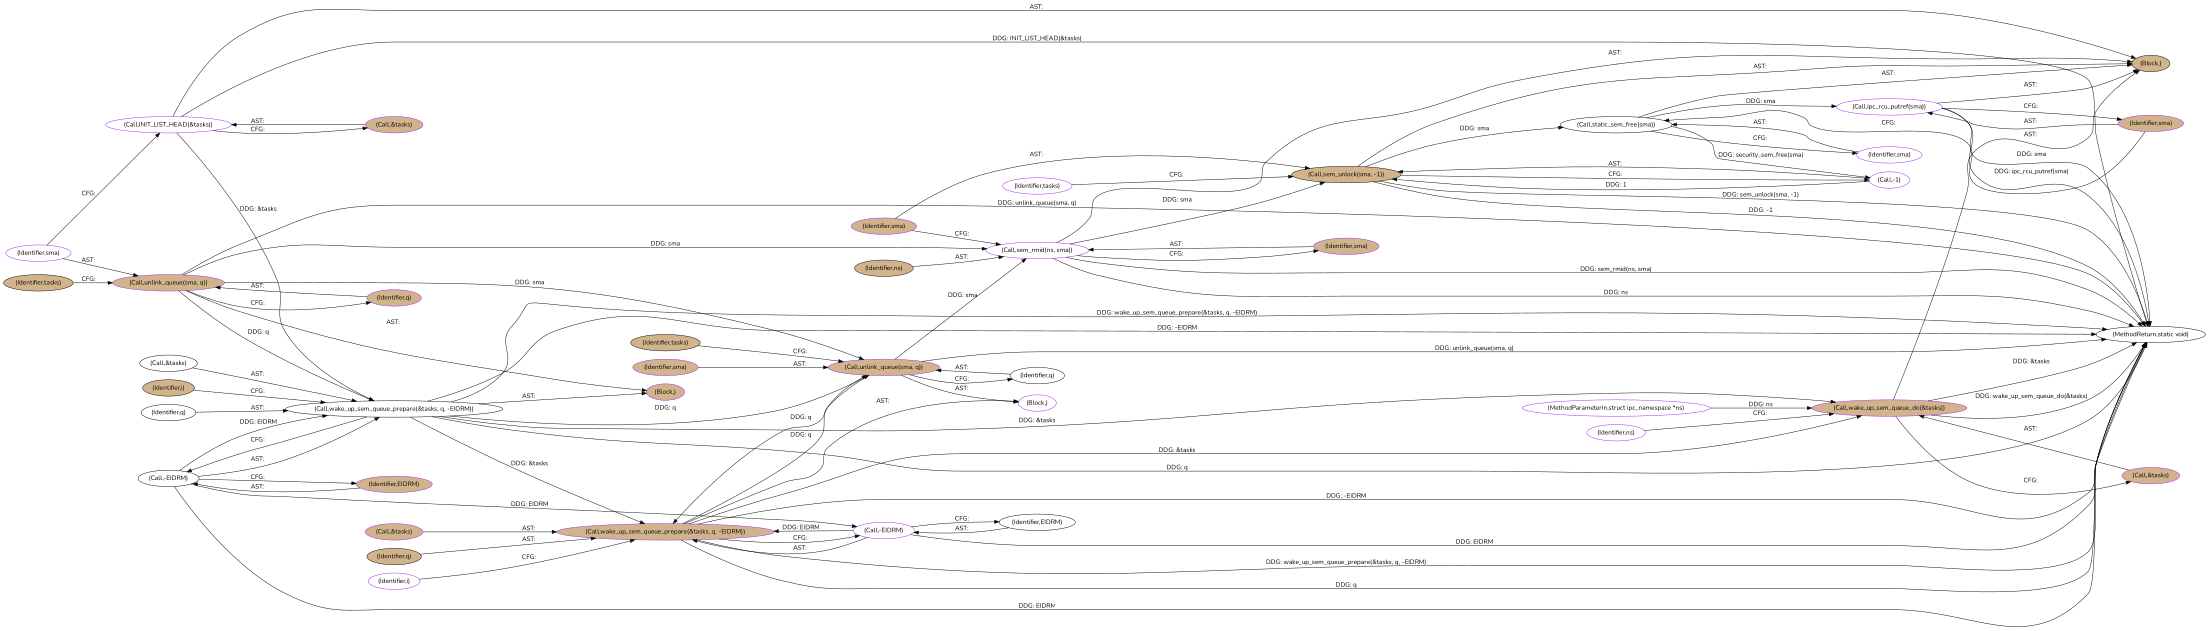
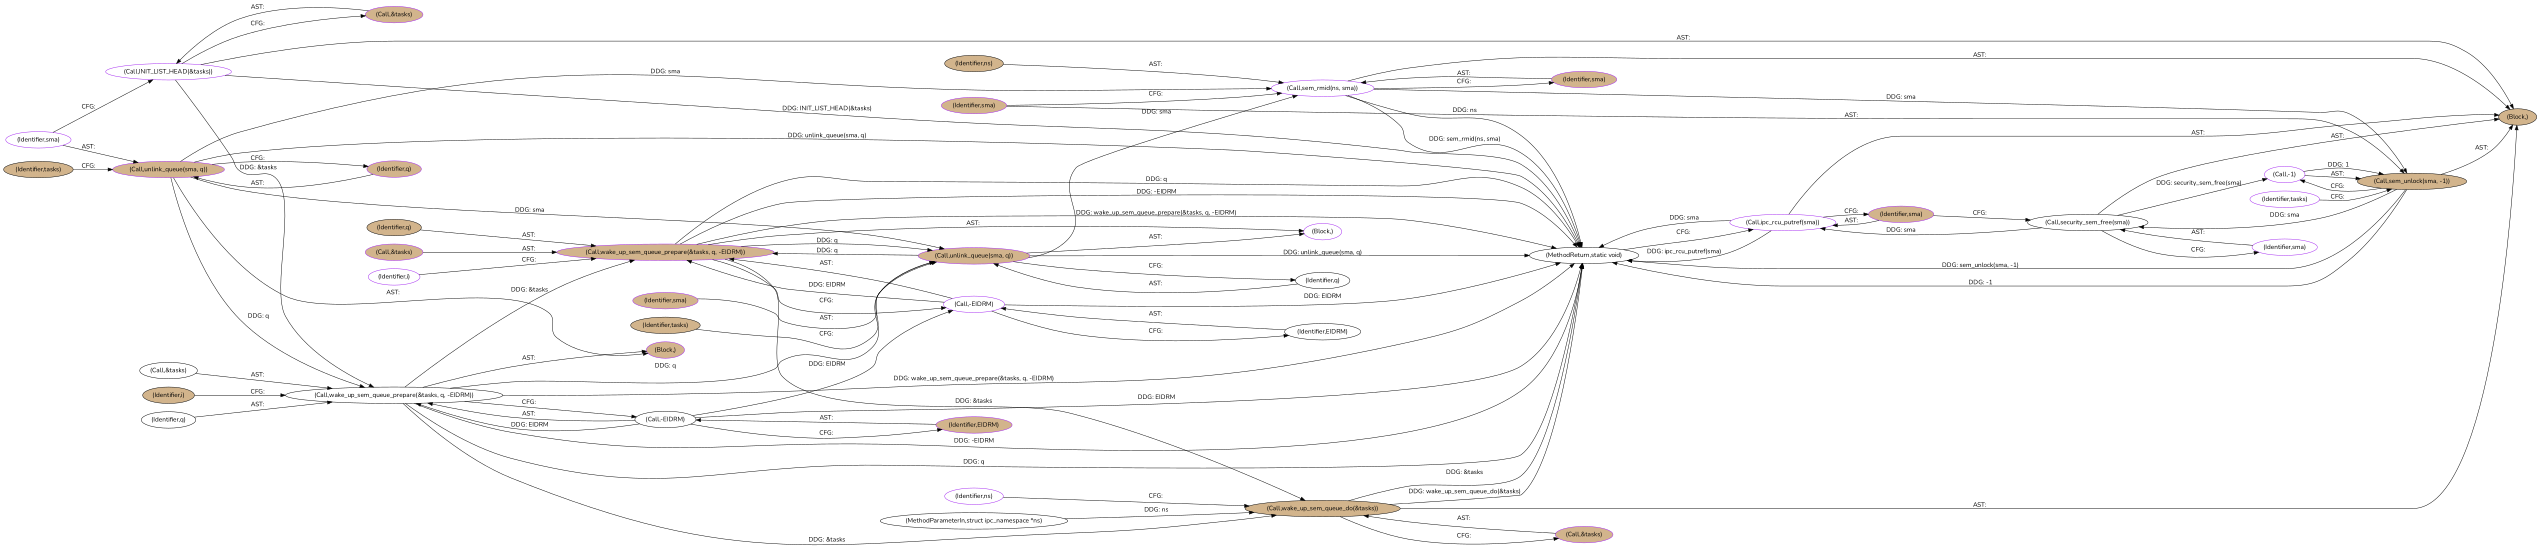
(1616, 125) -> (2088, 223)
none -> (1686, 241)
(1616, 408) -> (974, 521)
(1889, 408) -> (1323, 509)
